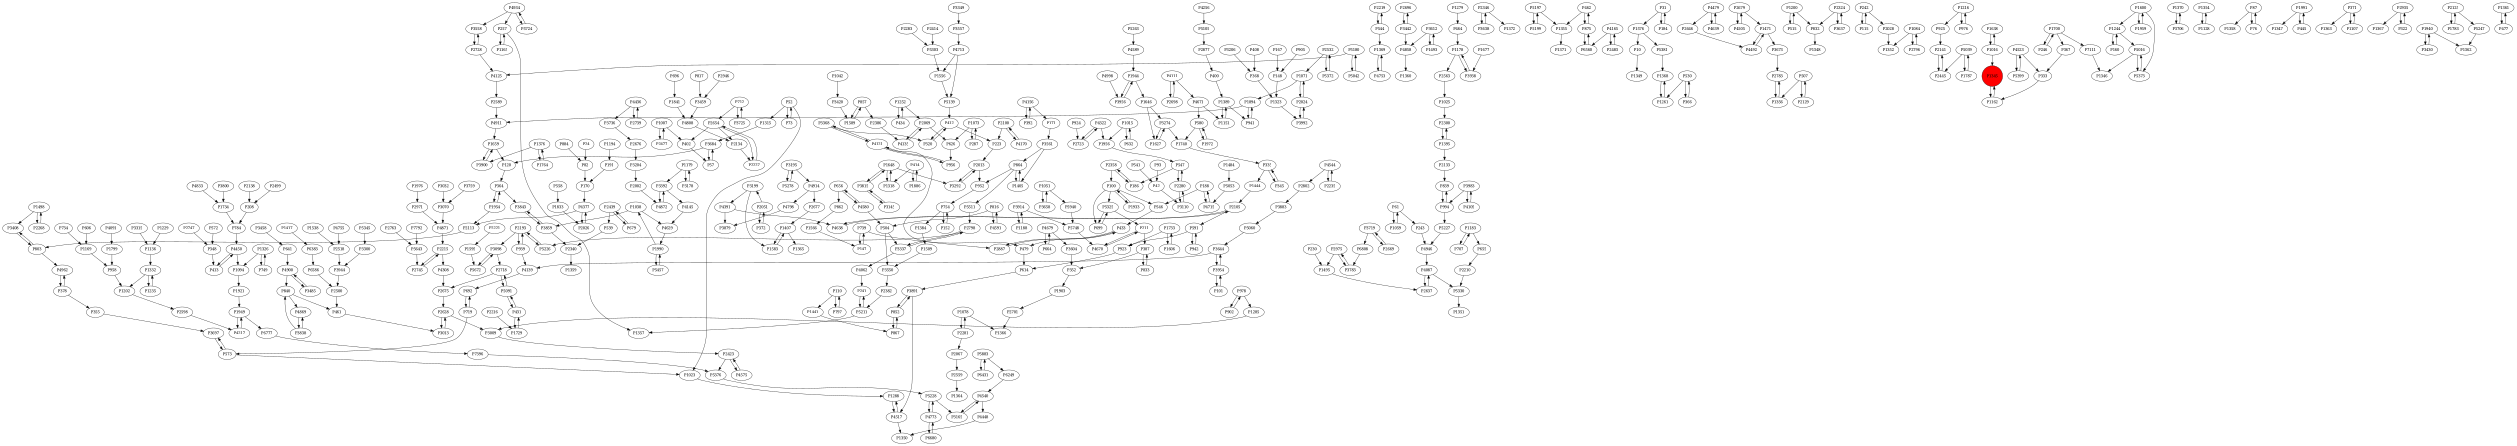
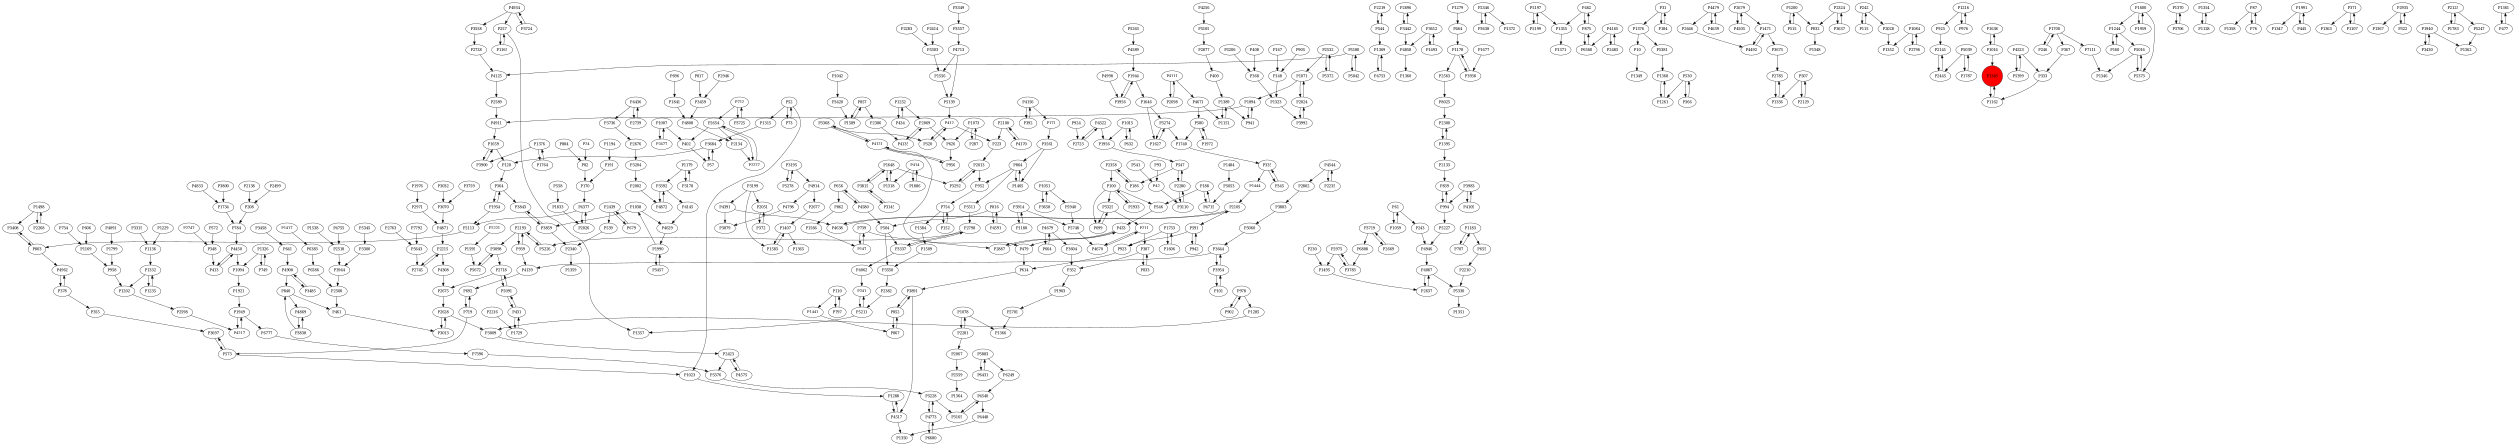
(478, 41) -> none
(1445, 102) -> (1445, 102)
(760, 198) -> (755, 196)
